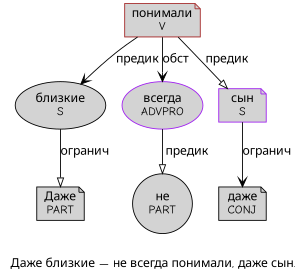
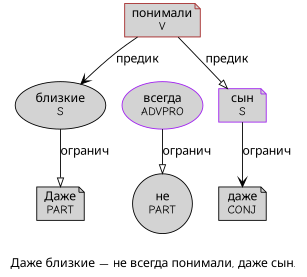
(162, 55) -> none
(187, 151) -> (187, 151)
